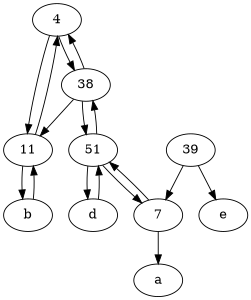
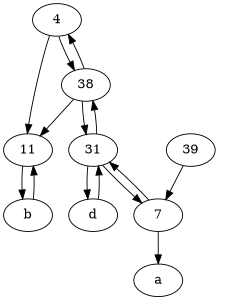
(47, 90) -> none
(93, 150) -> (93, 150)
(223, 215) -> none
